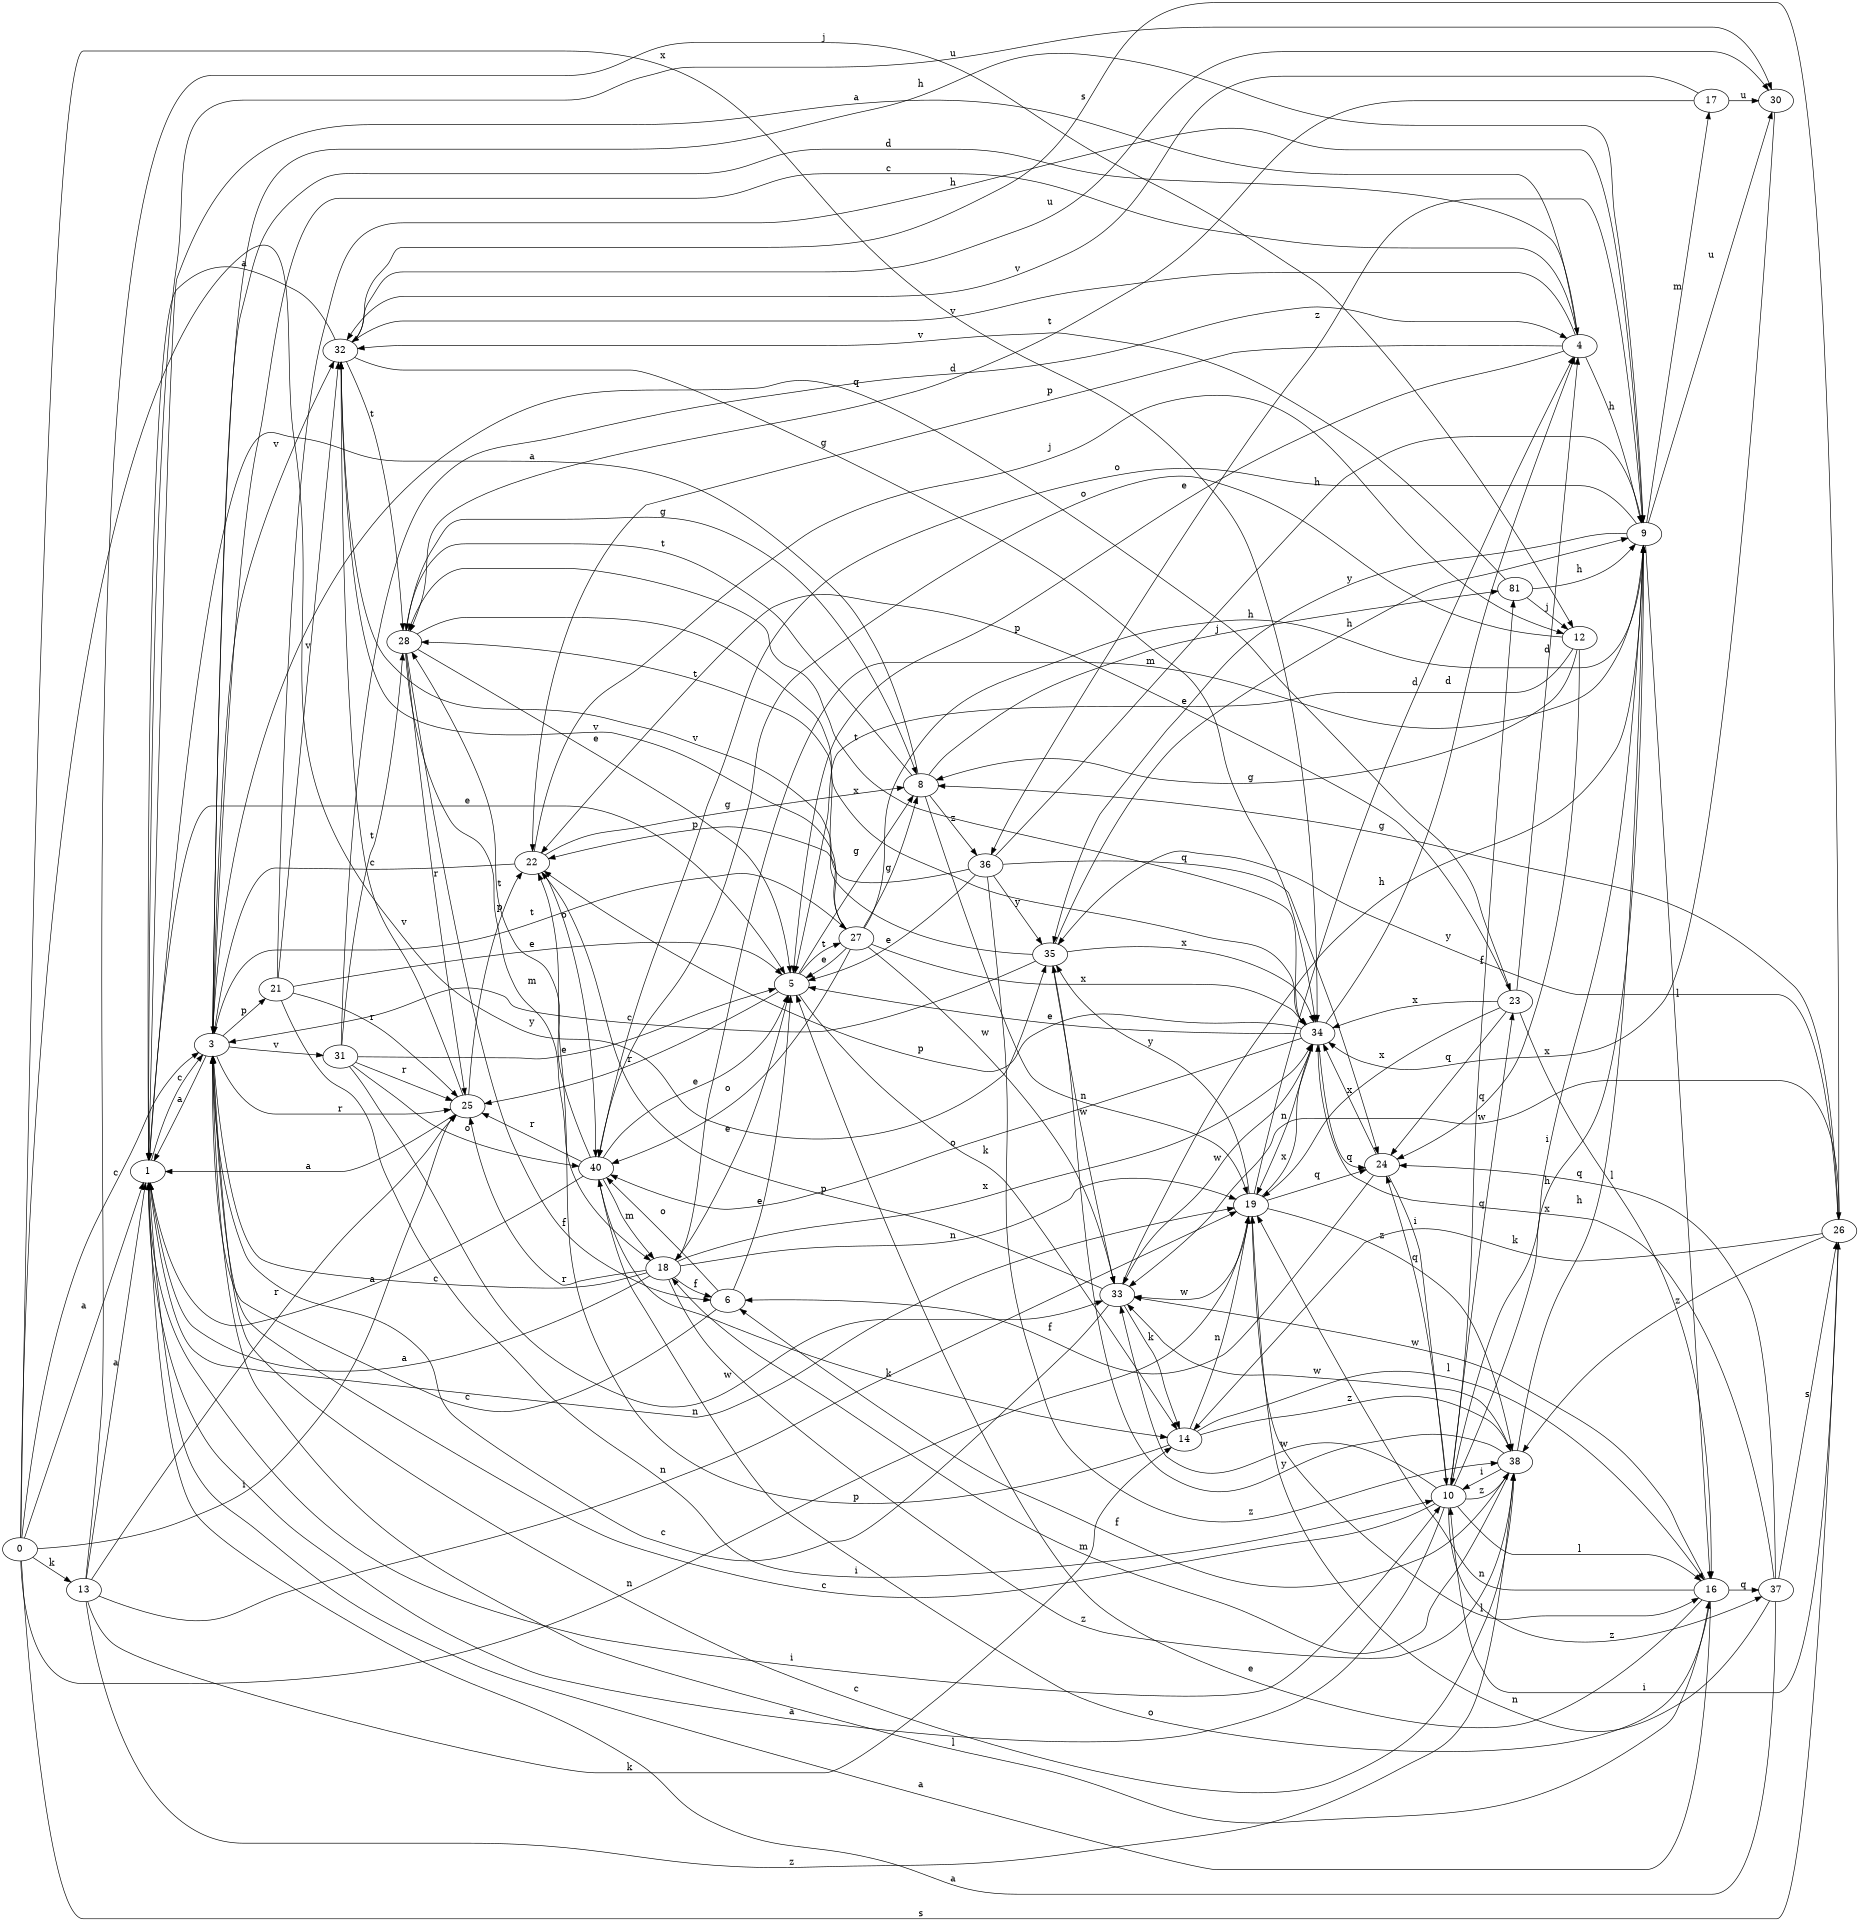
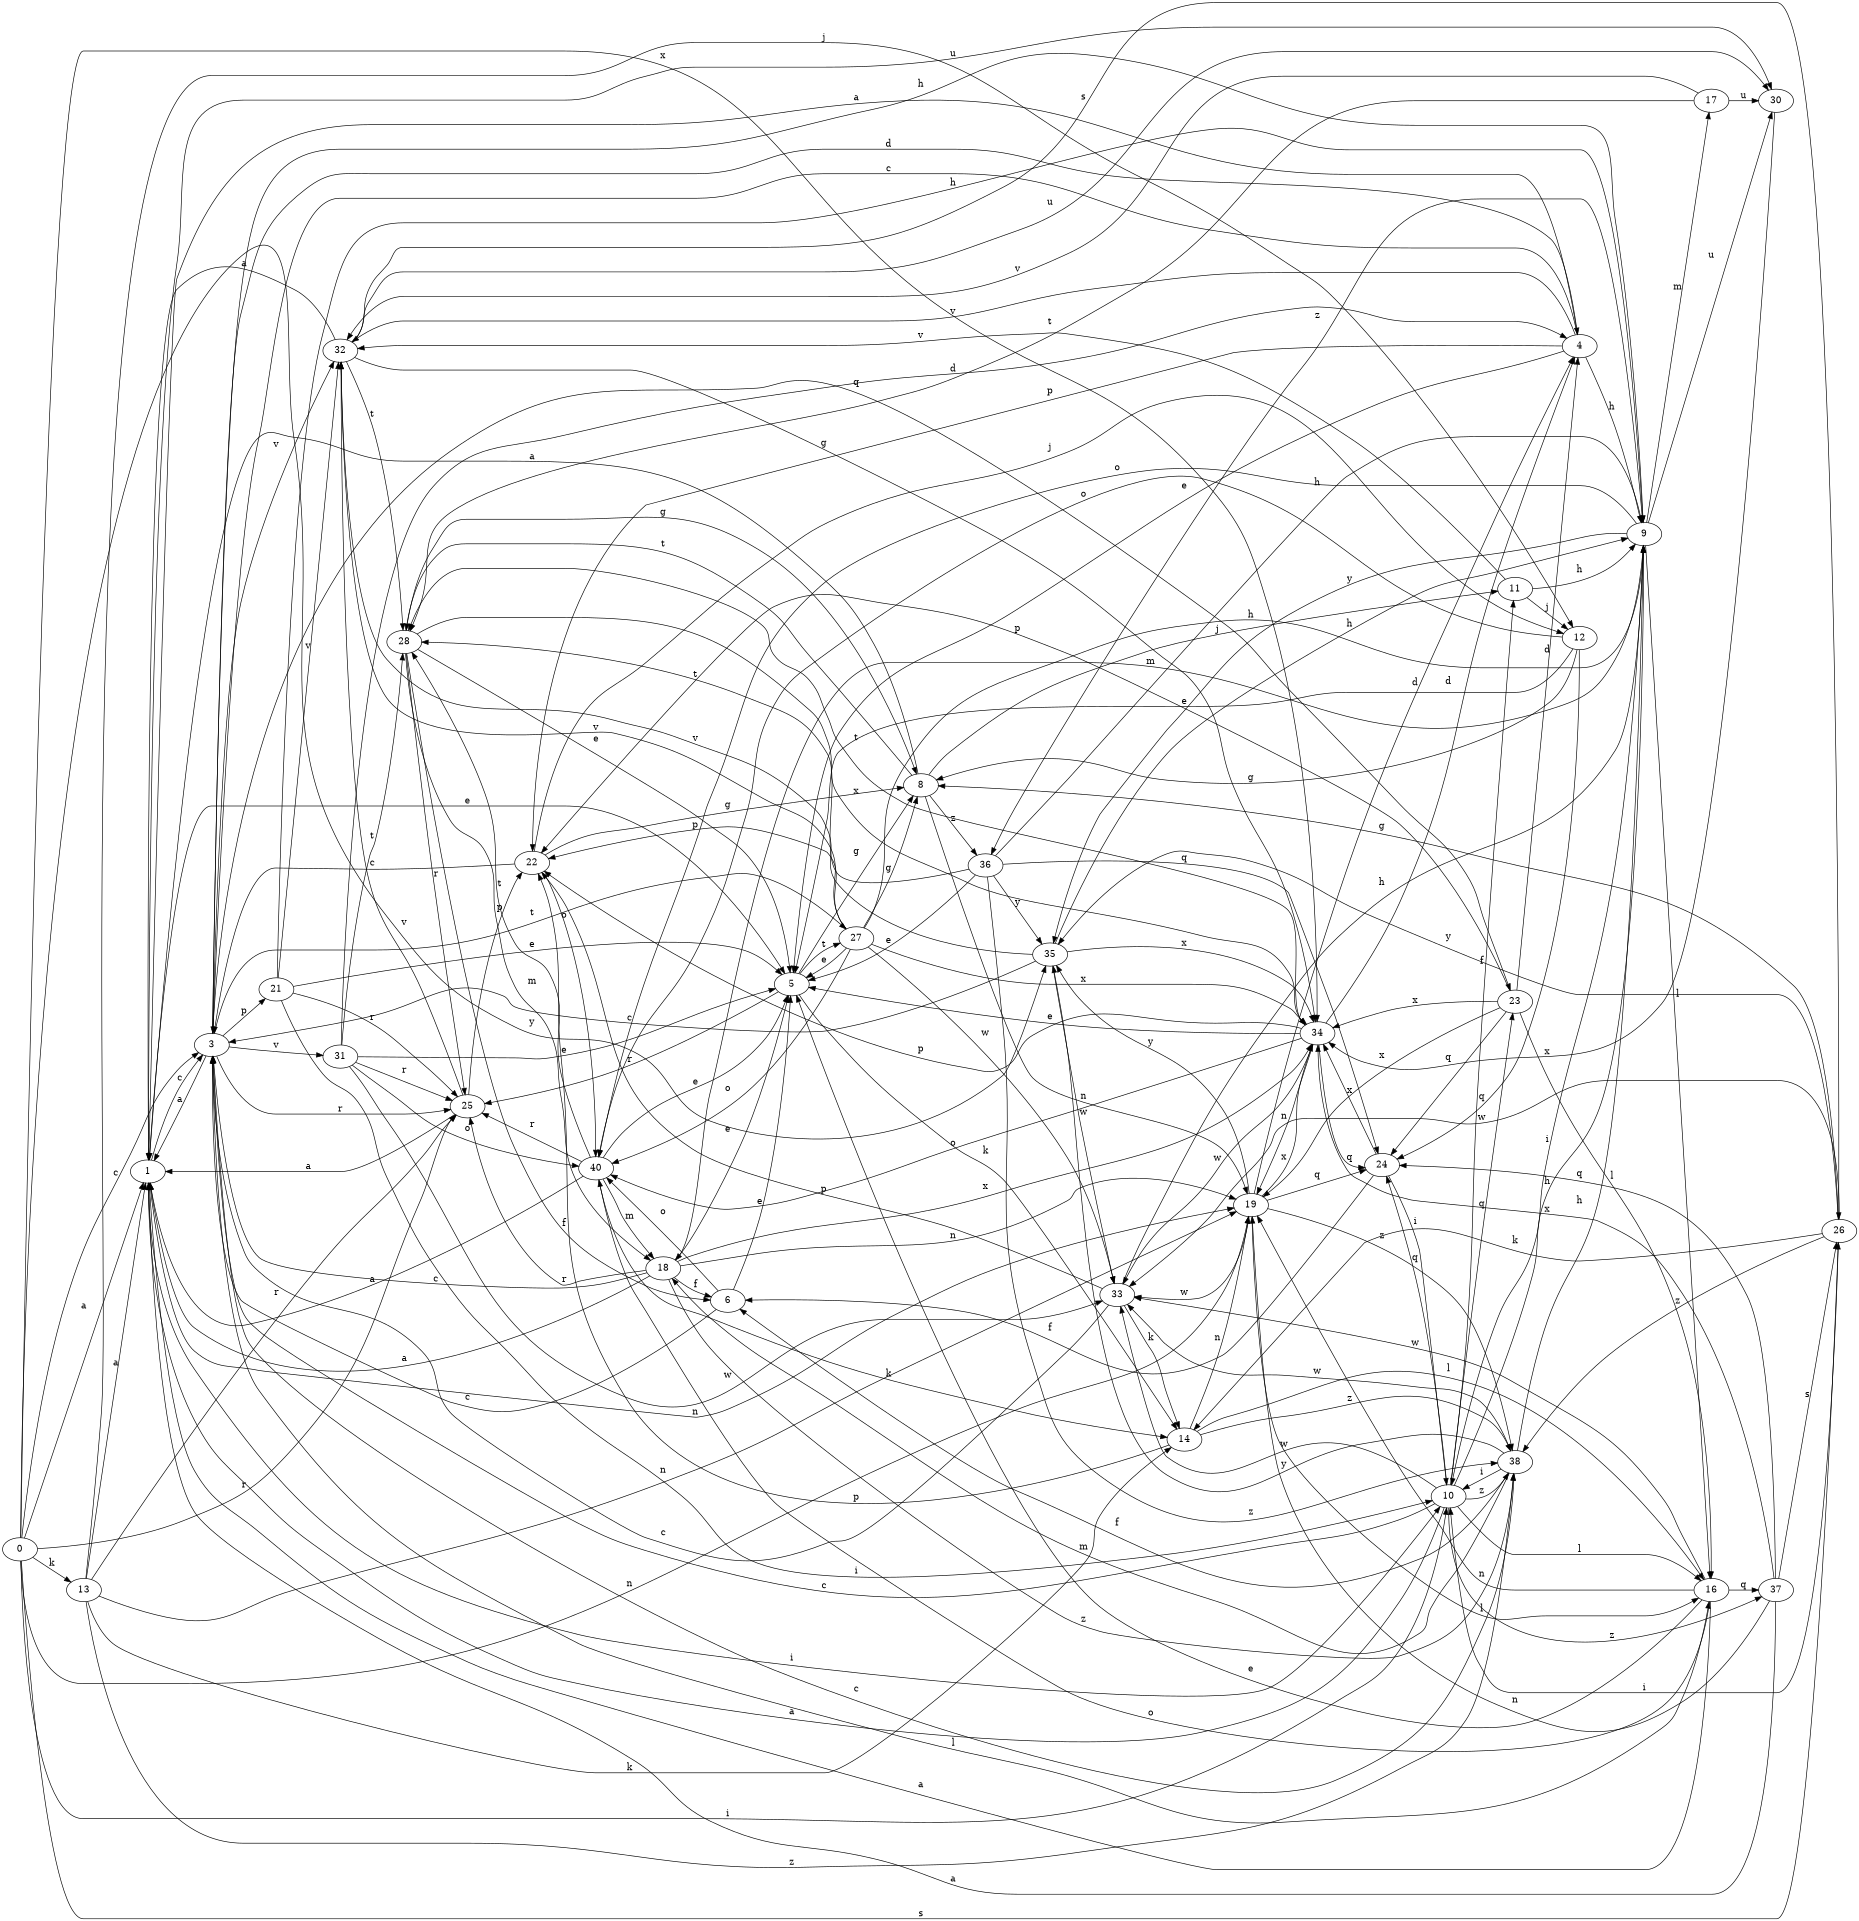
(1515, 589) -> (1515, 589)
(244, 1485) -> (244, 1485)
none -> (653, 1819)
